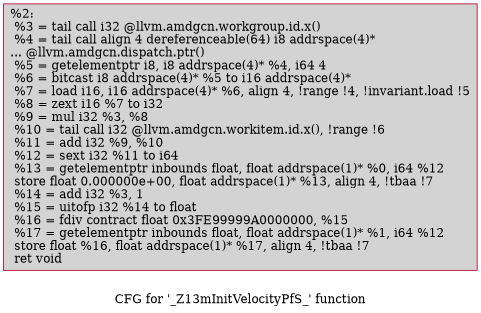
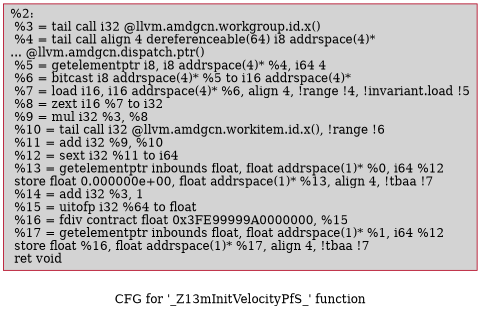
(104, 208) -> (104, 208)
